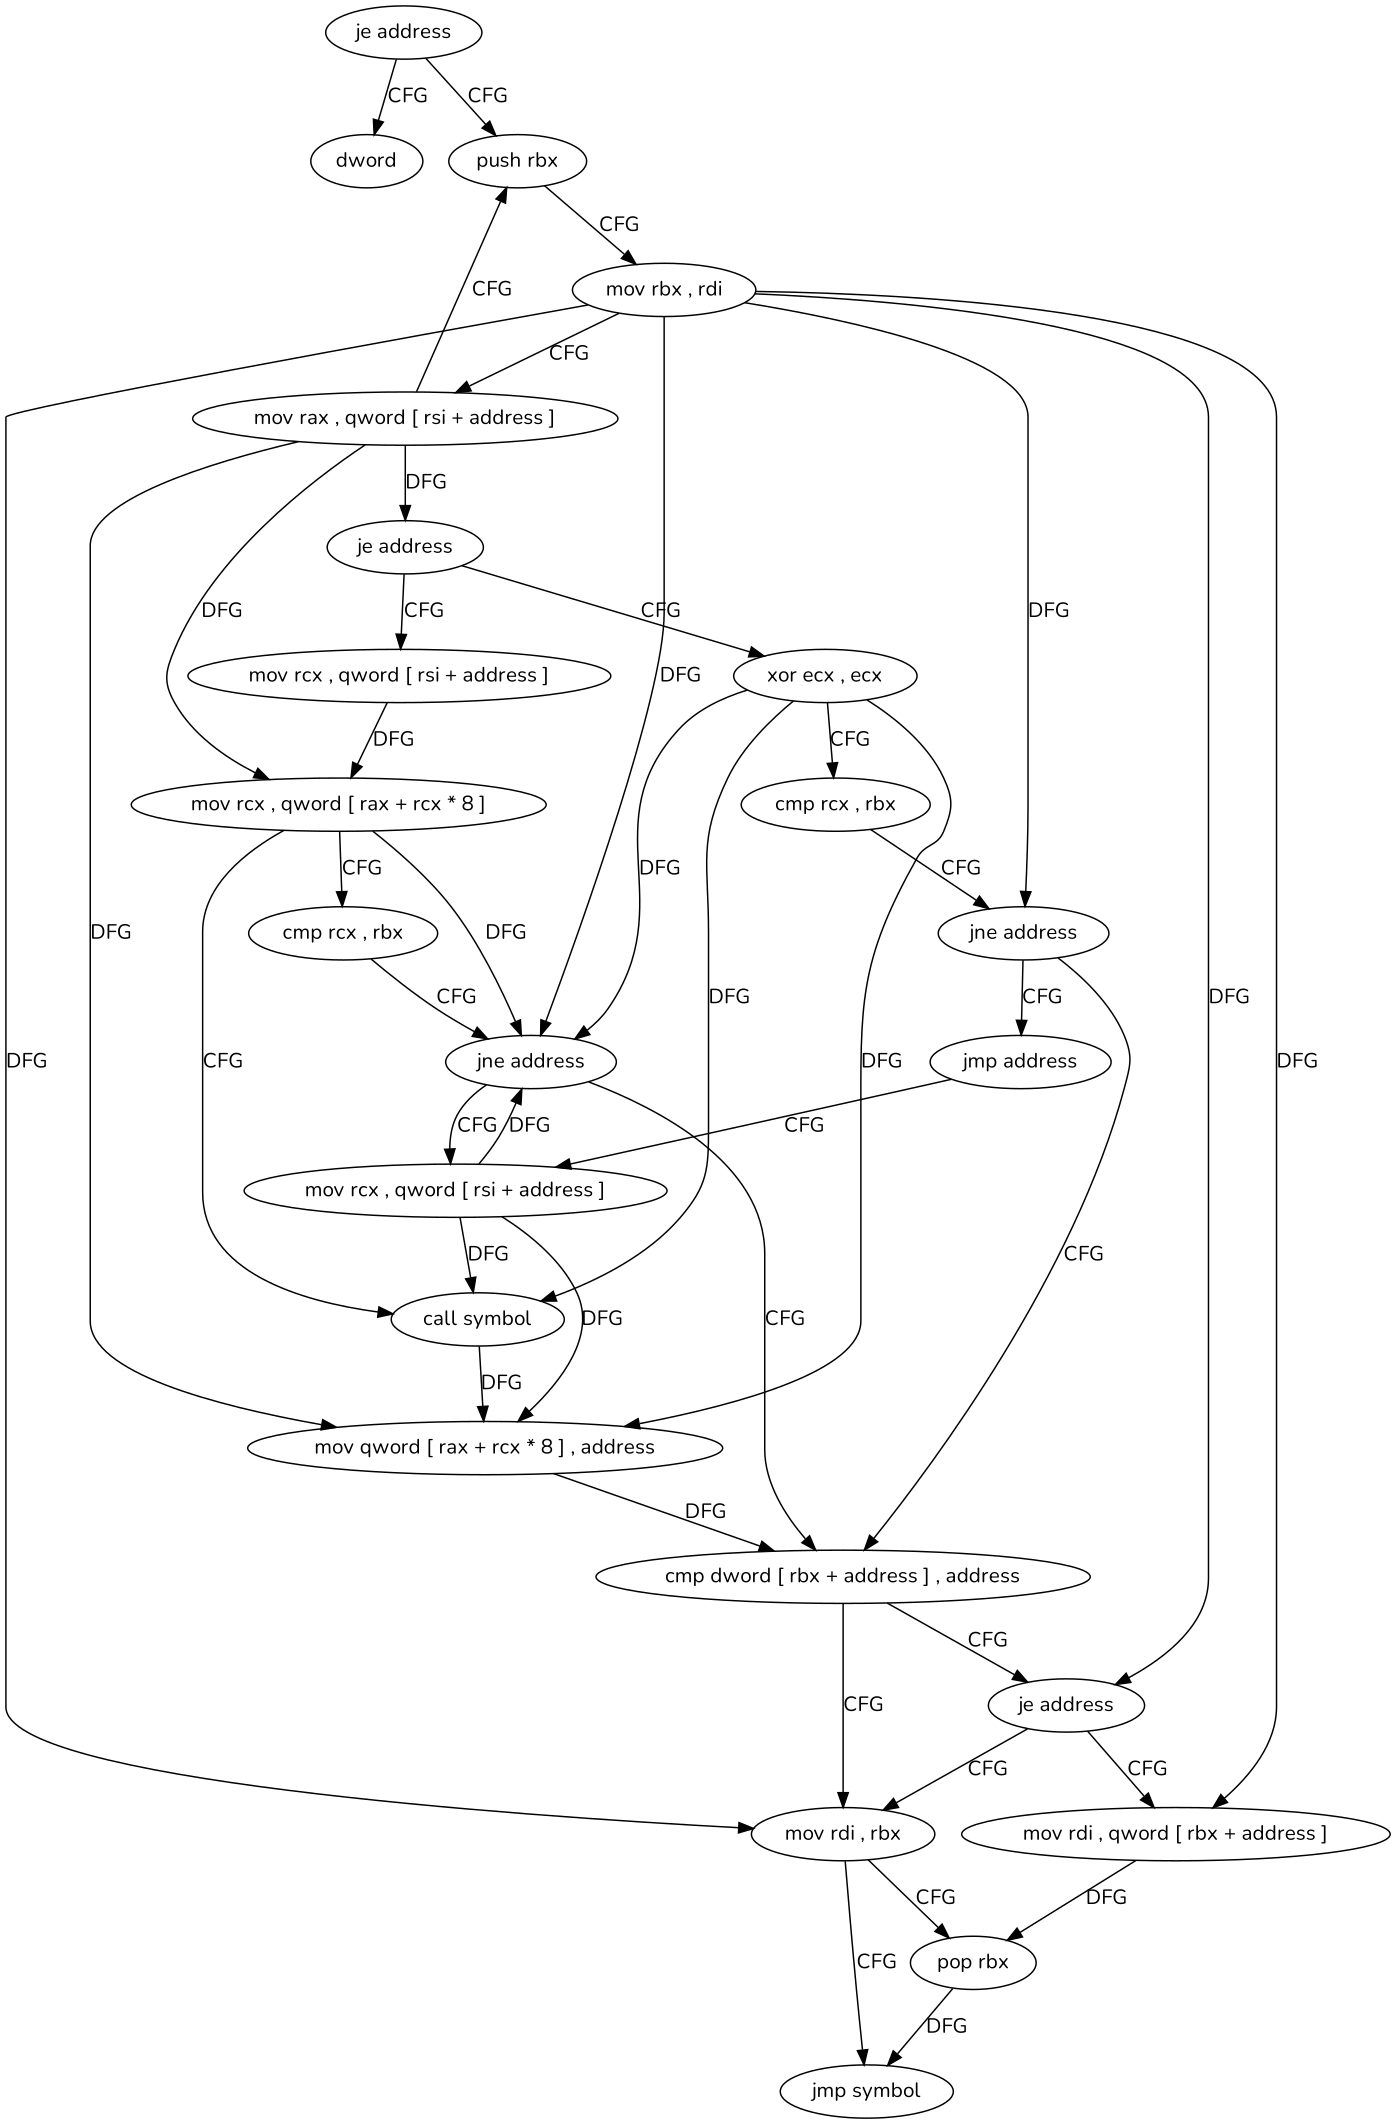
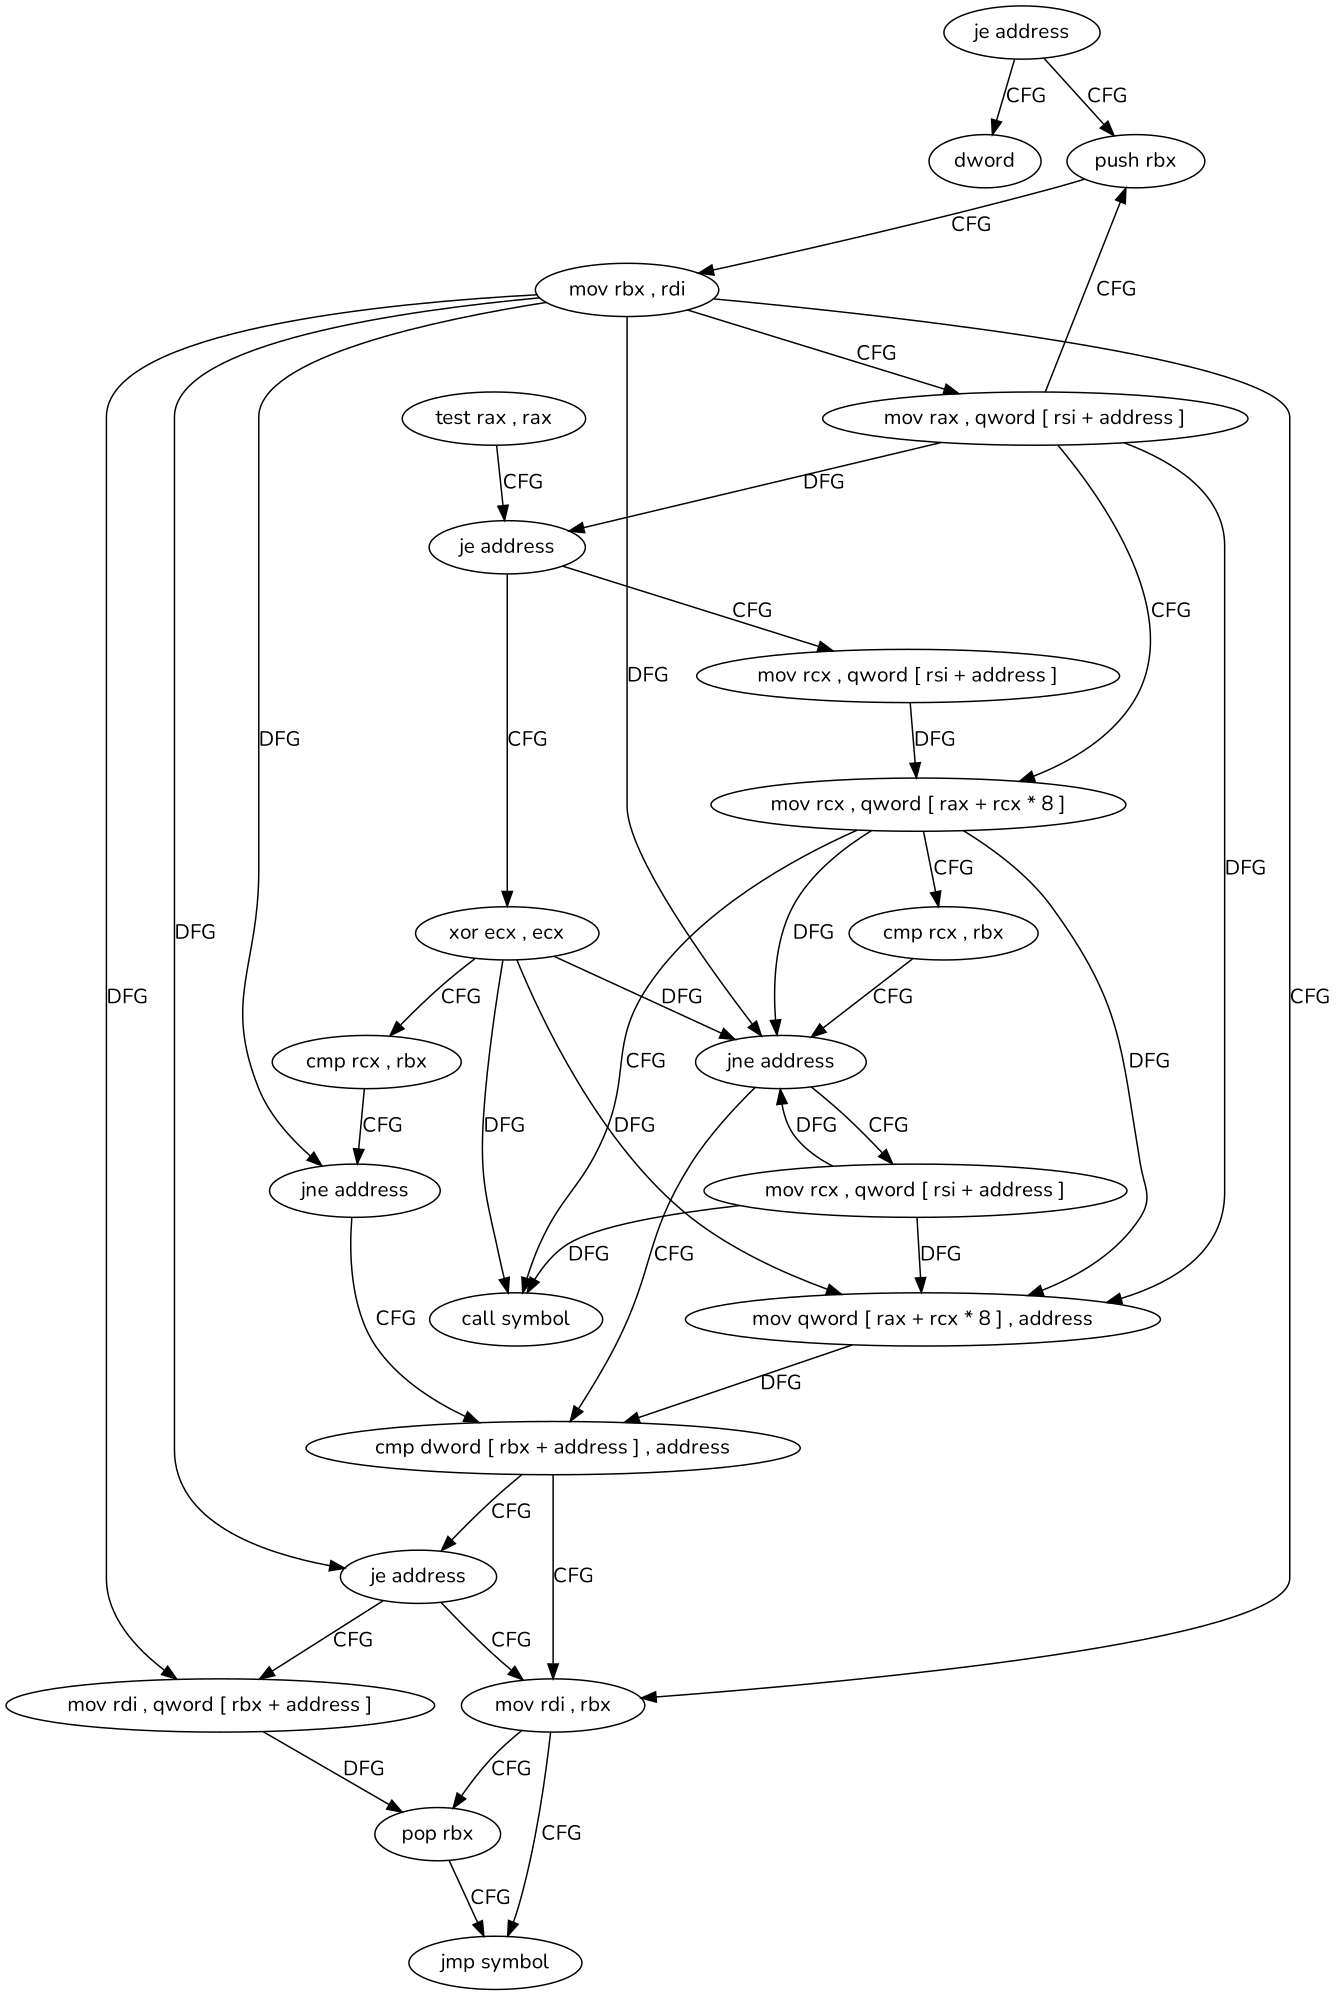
none -> (494, 419)
(223, 612) -> (1171, 612)
(27, 1062) -> (1310, 998)
(1021, 1062) -> none
(481, 1376) -> (1123, 1059)
(947, 2027) -> (491, 1899)
